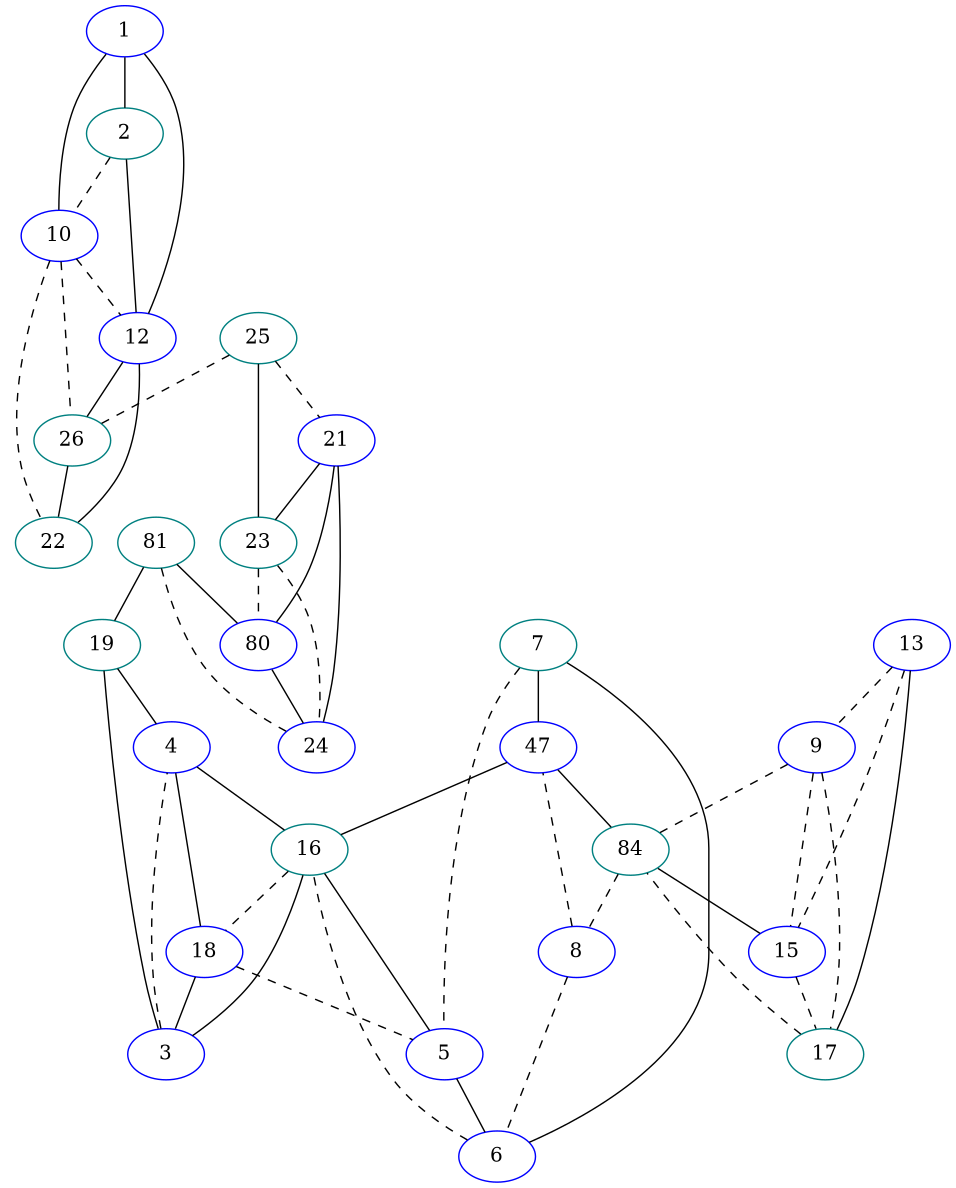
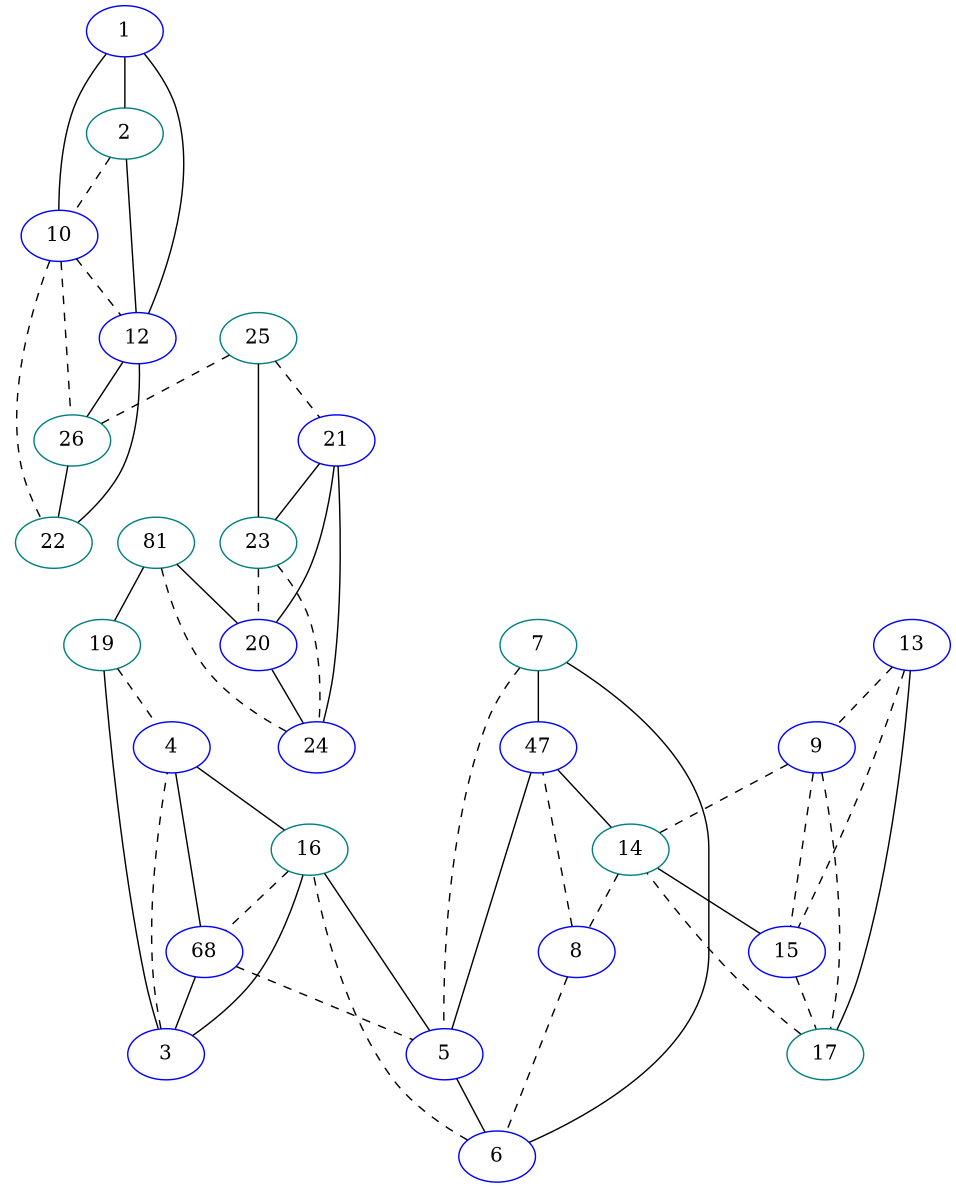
(258, 645) -> (258, 645)
(137, 696) -> (137, 696)
(424, 799) -> (491, 901)
(631, 850) -> (631, 850)
(204, 952) -> (204, 952)
